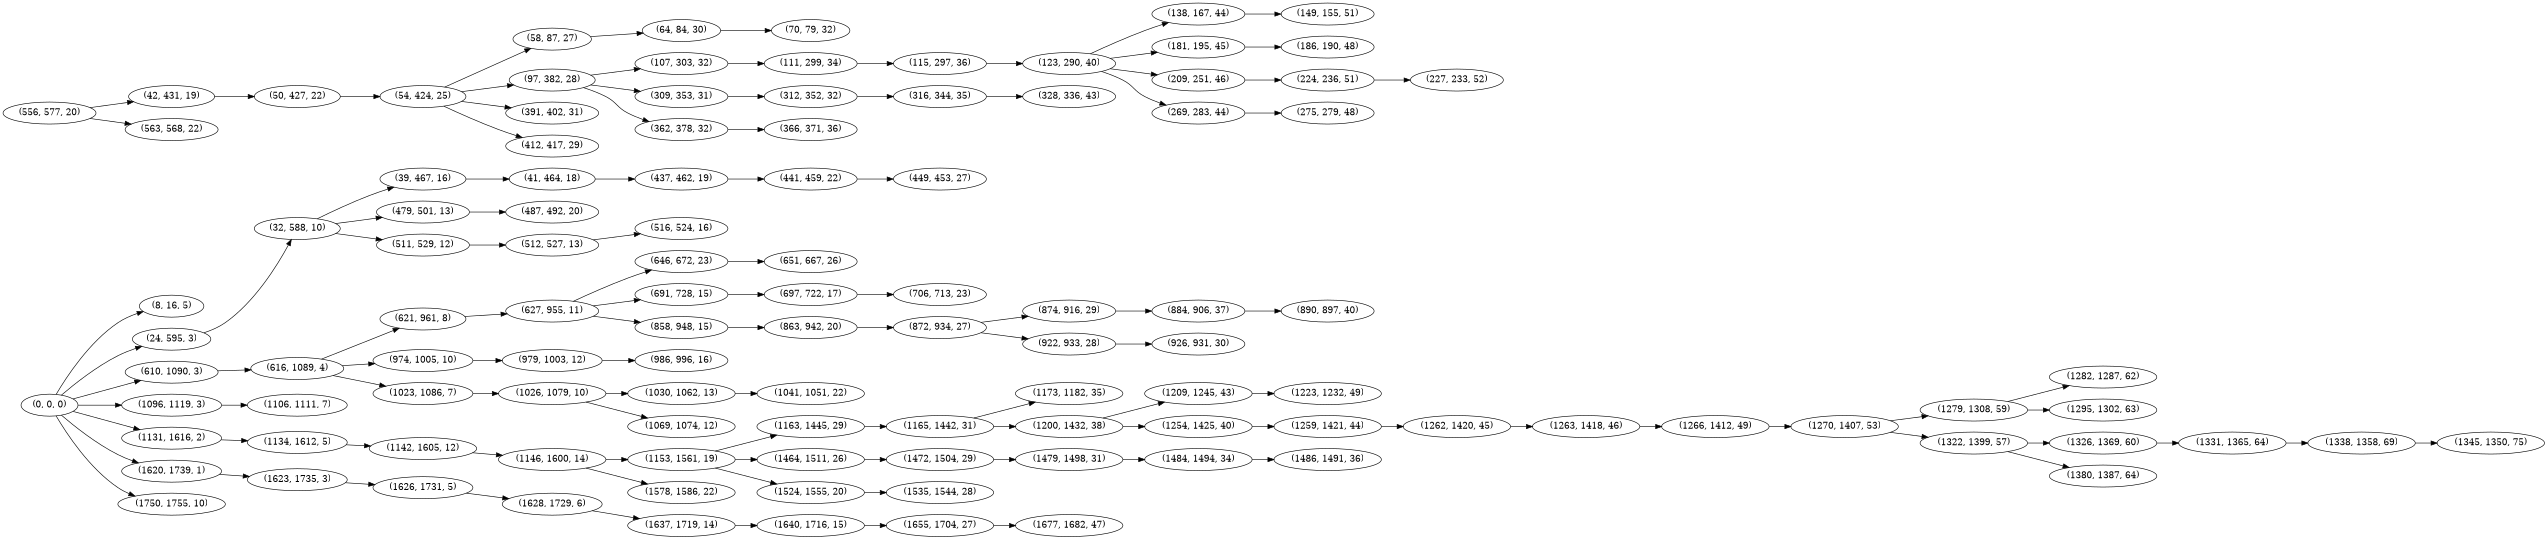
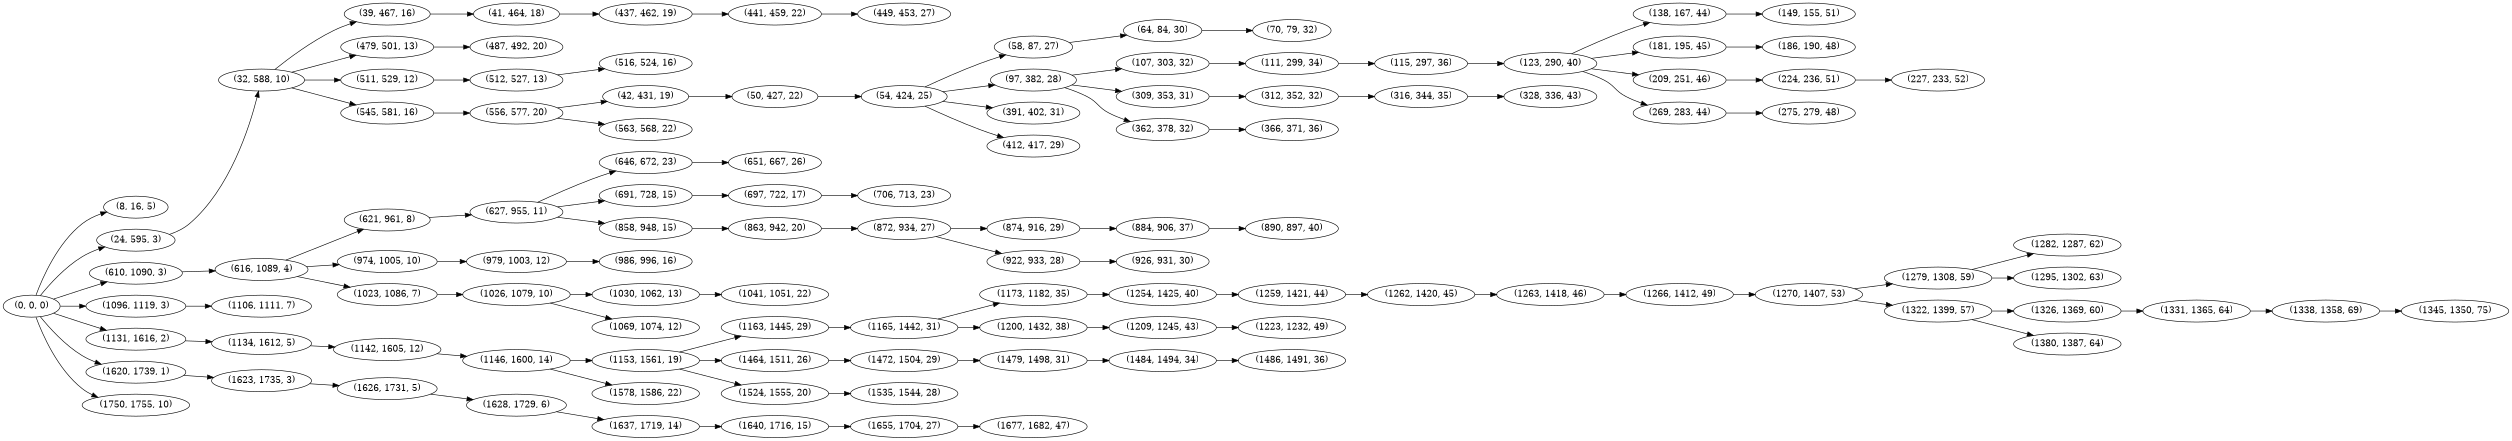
none -> (387, 113)
(1131, 427) -> (1095, 295)
